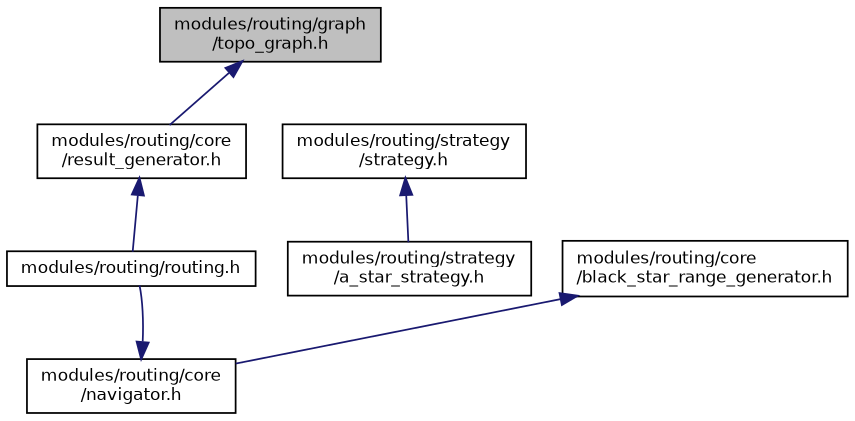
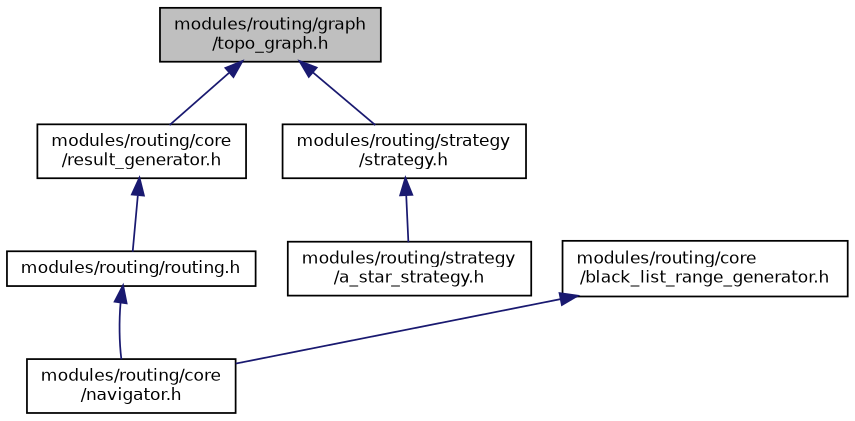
none -> (344, 99)
(705, 269) -> (705, 269)
(143, 313) -> (120, 331)
